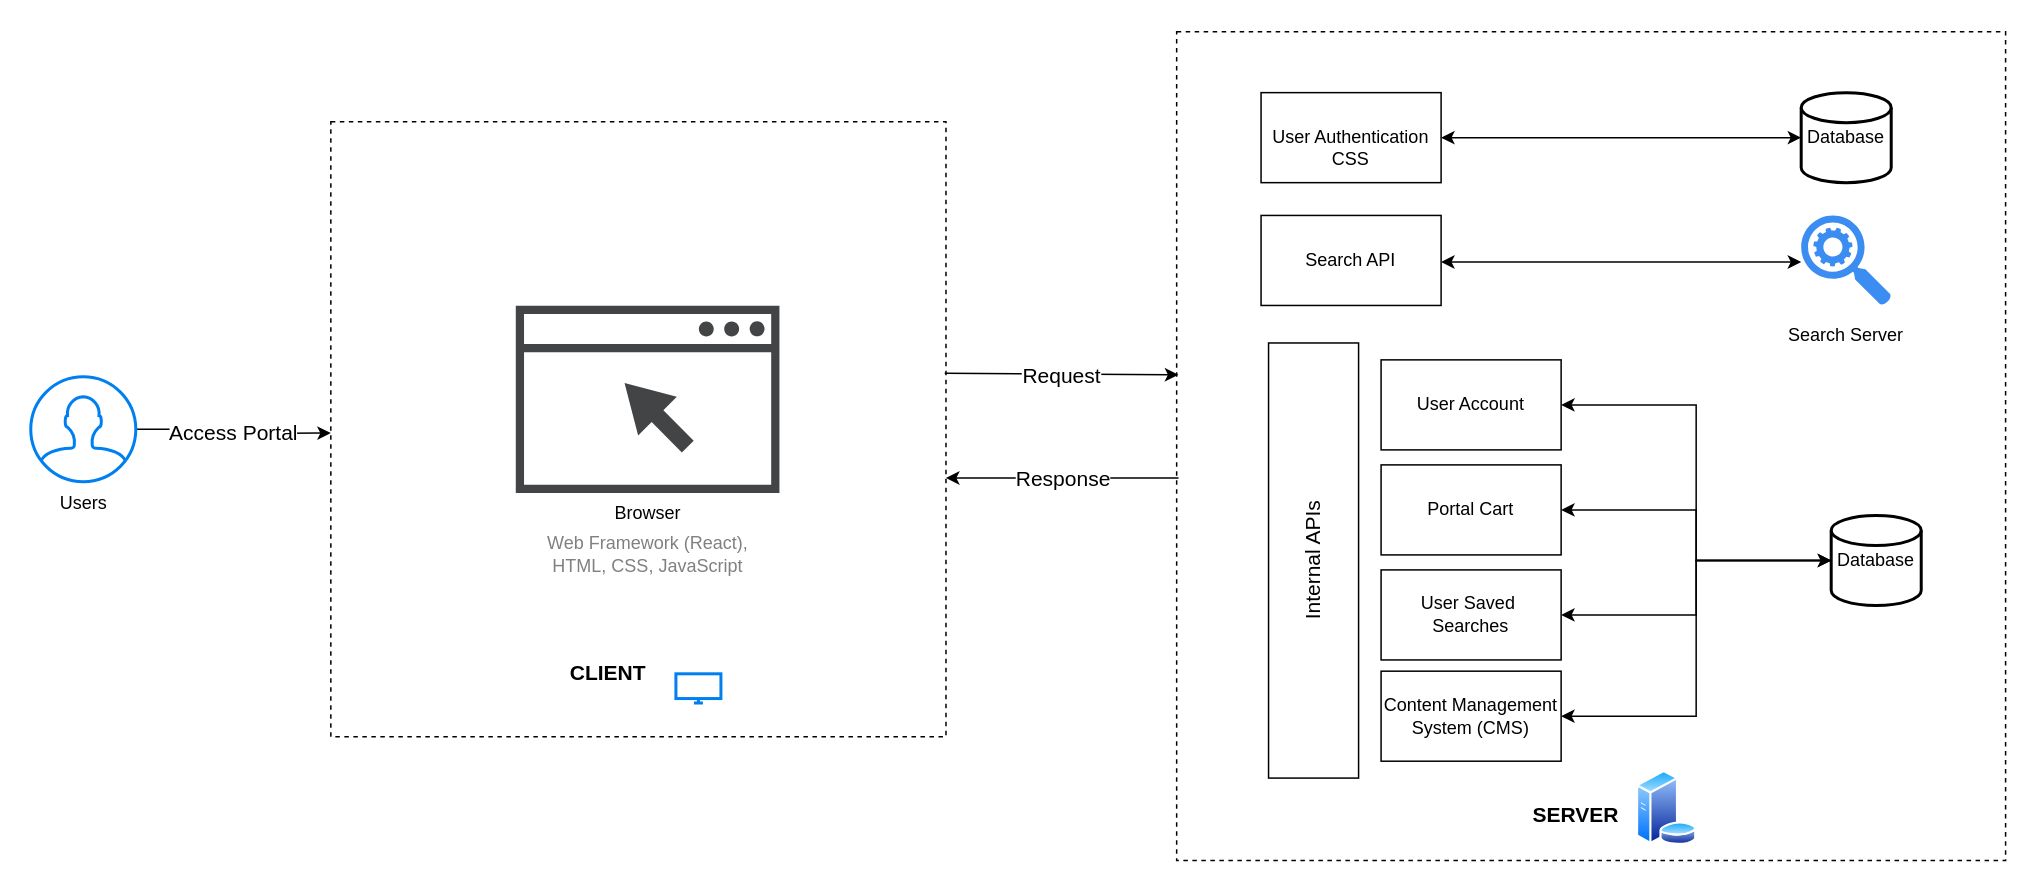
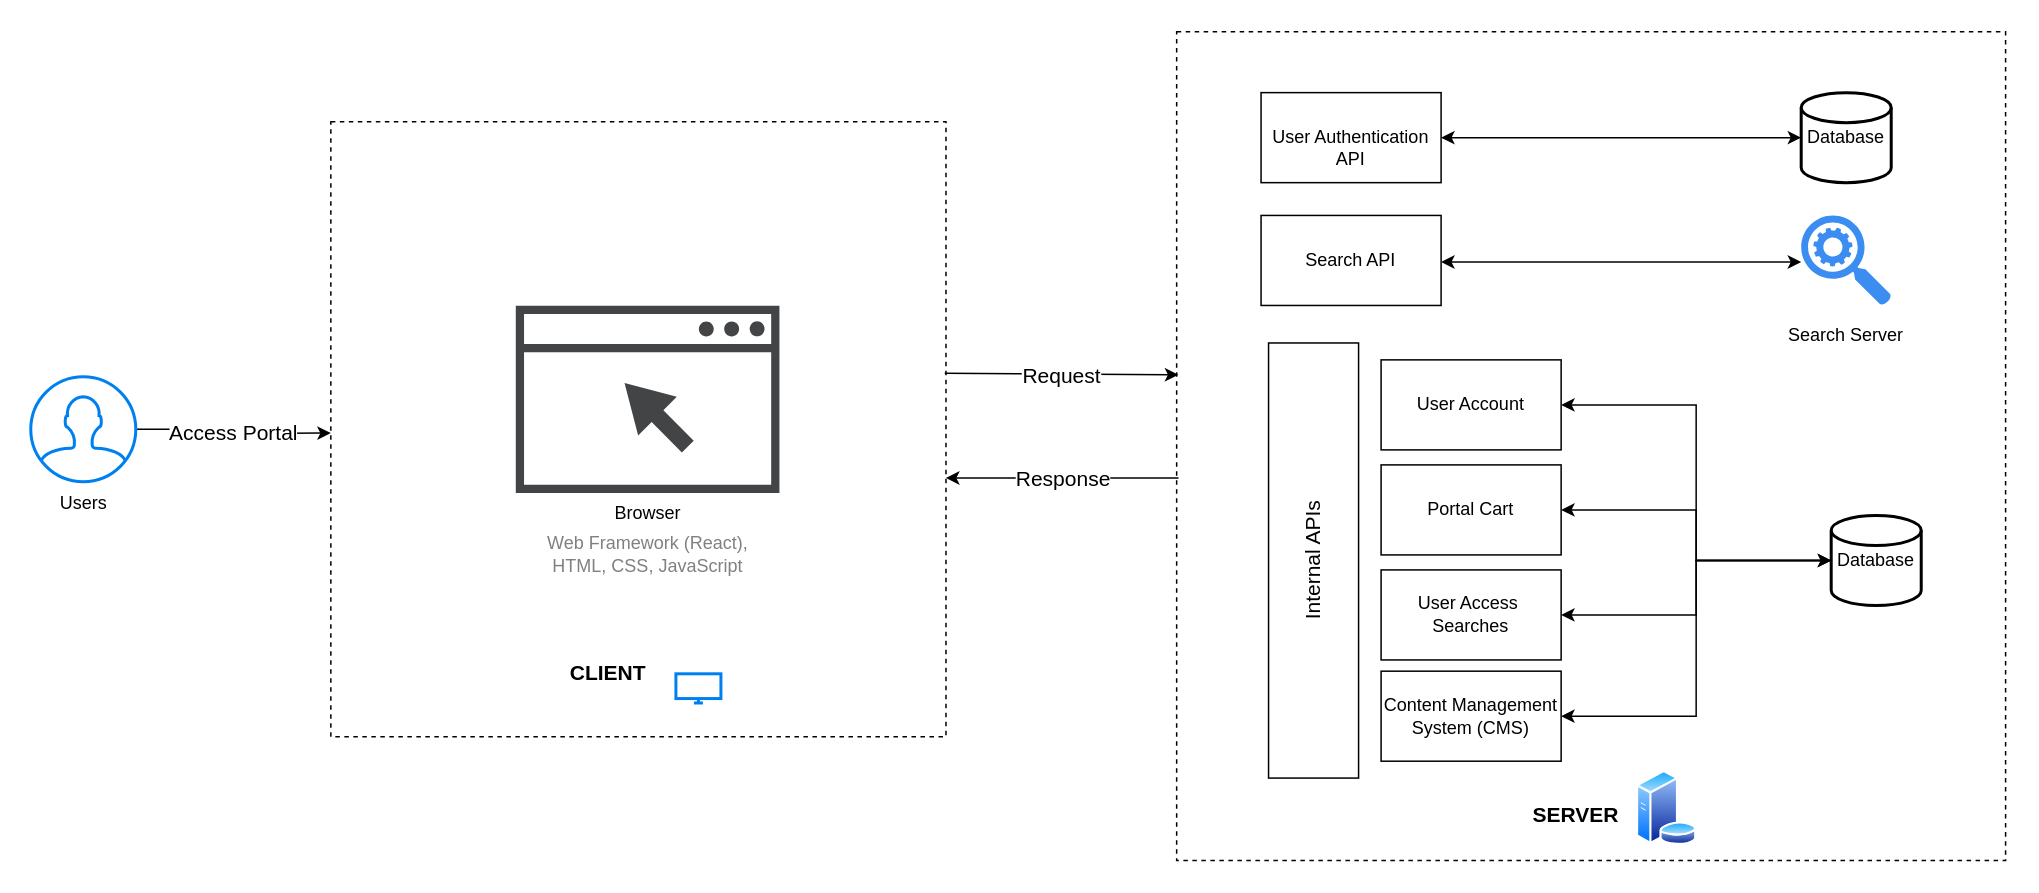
(1351, 137) -> (1351, 137)
(1471, 614) -> (1471, 614)
